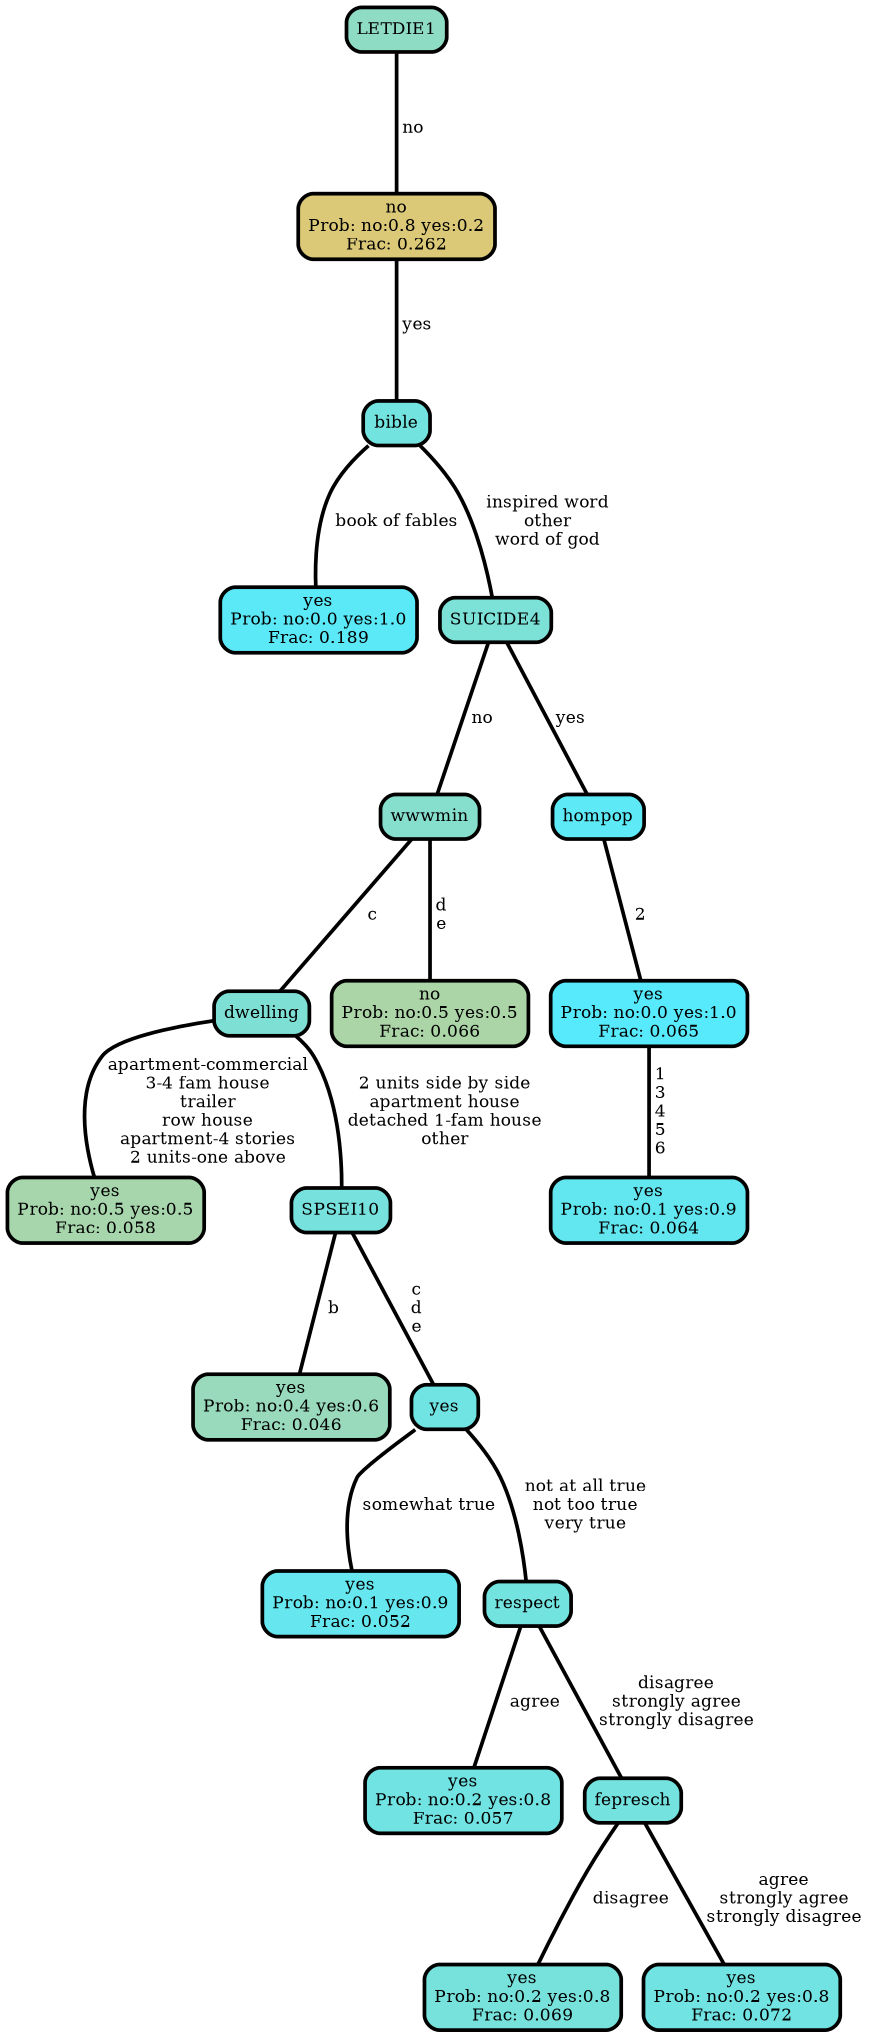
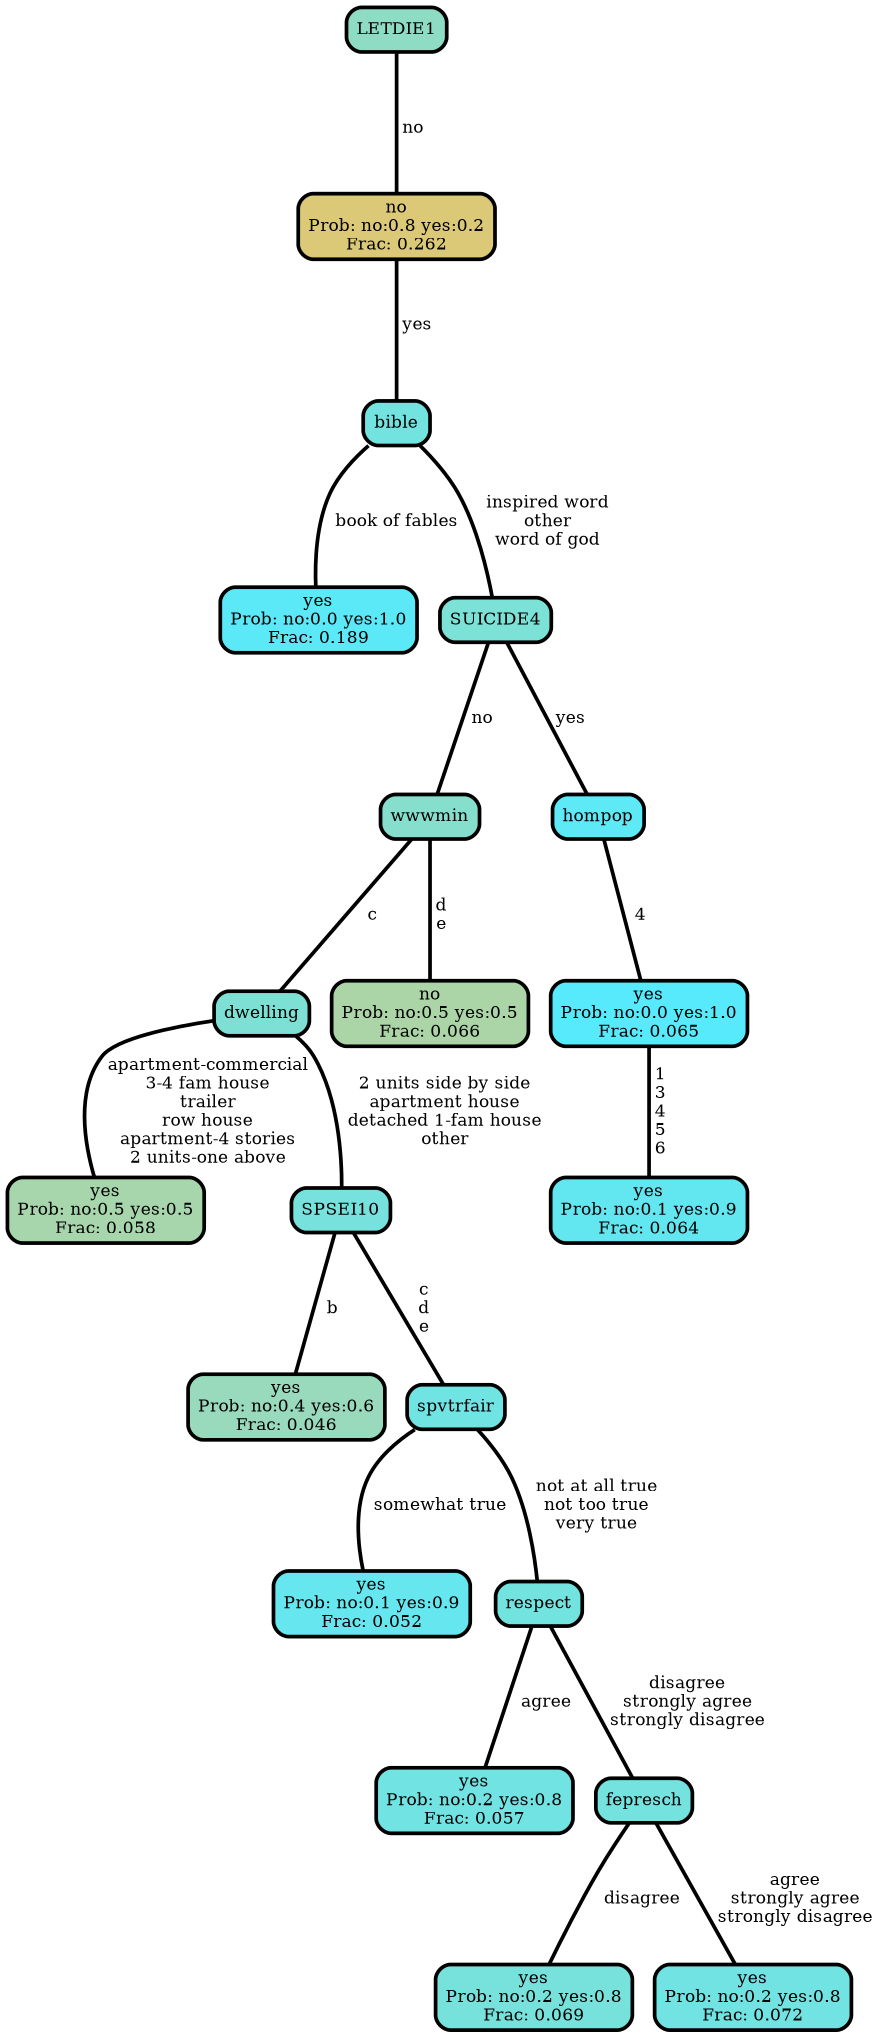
(638, 915) -> (638, 915)
(445, 1407) -> (456, 1407)
